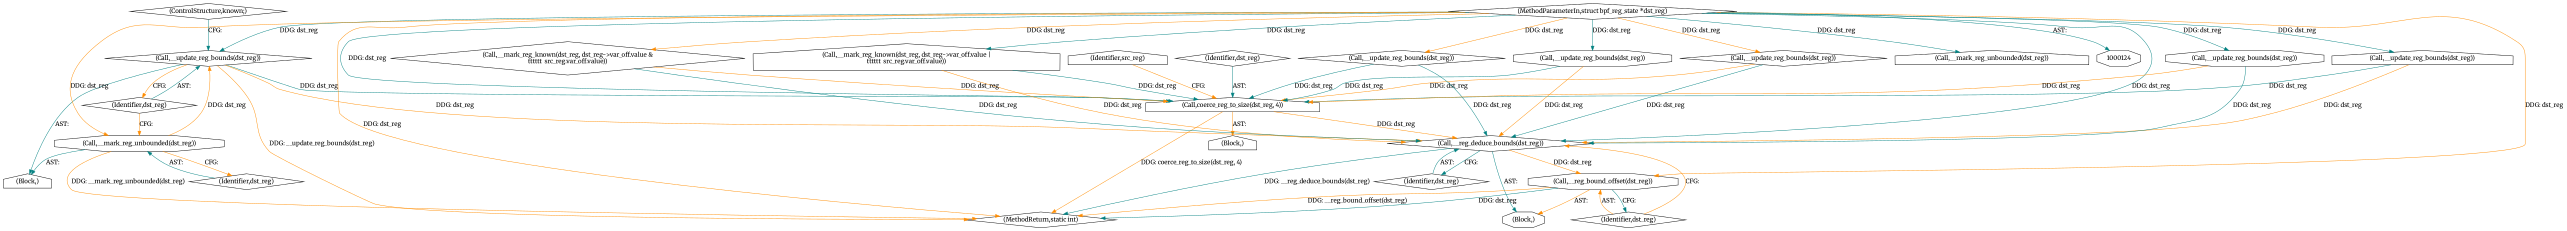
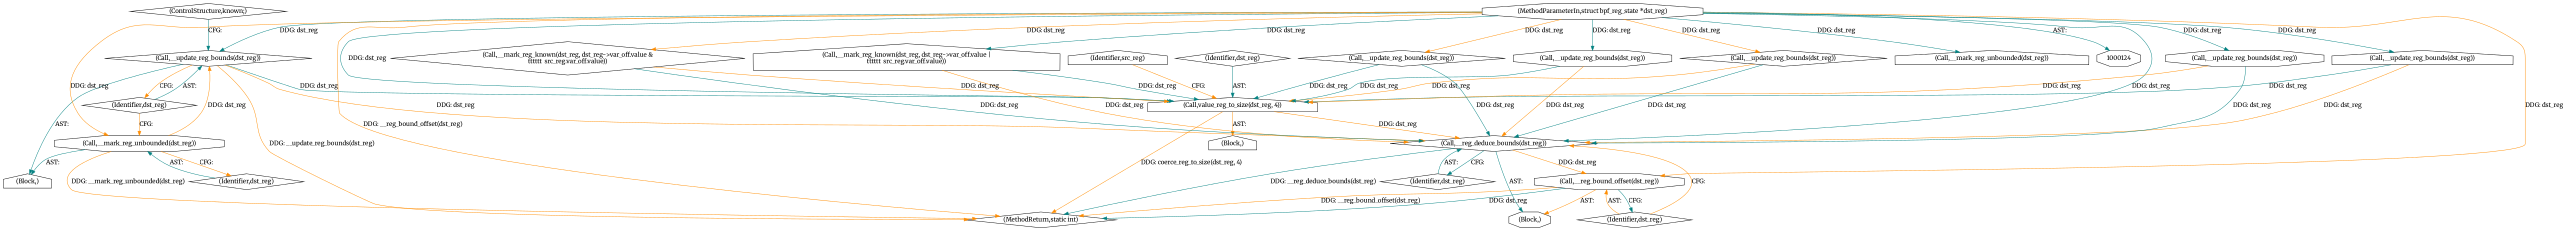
(1593, 11) -> (1593, 11)
(1233, 105) -> (1233, 105)
(382, 124) -> (413, 124)
